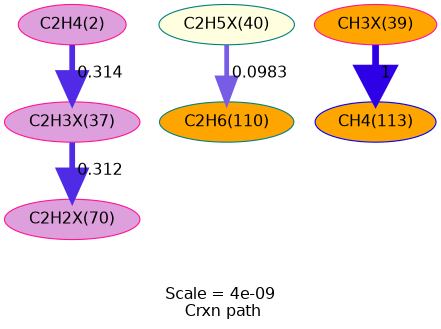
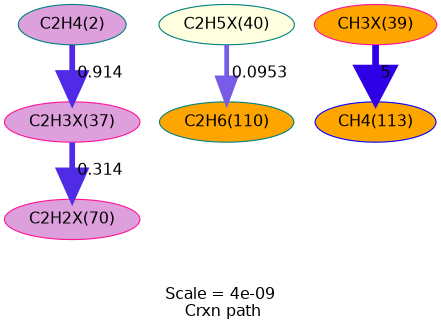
(72, 25) -> (72, 25)
(98, 73) -> (98, 73)
(257, 73) -> (257, 73)
(383, 73) -> (383, 73)
(98, 171) -> (98, 171)
